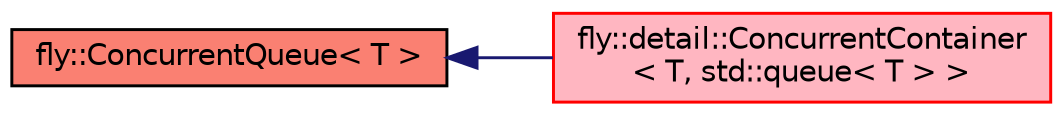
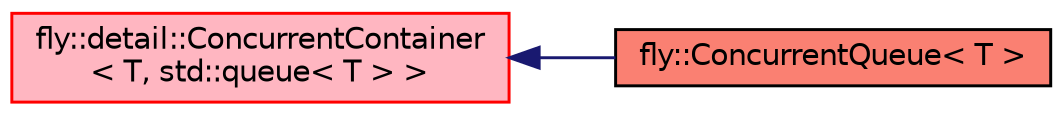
(515, 58) -> (577, 58)
